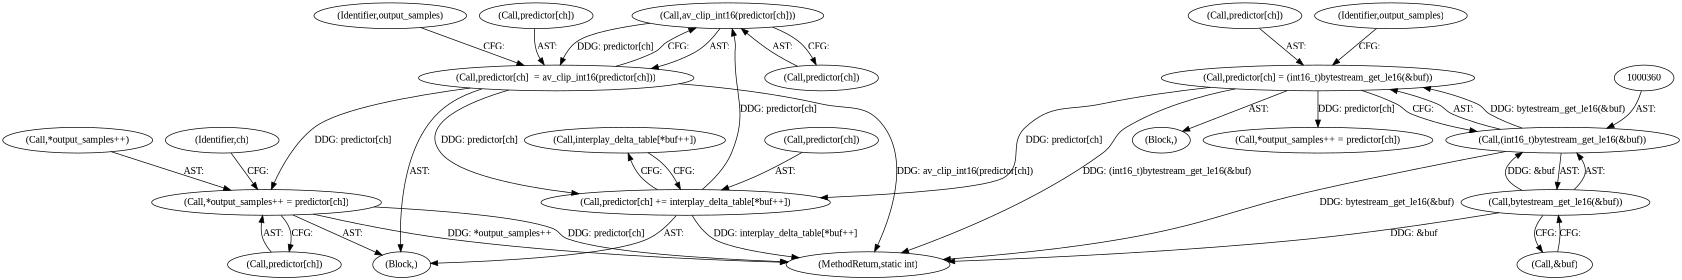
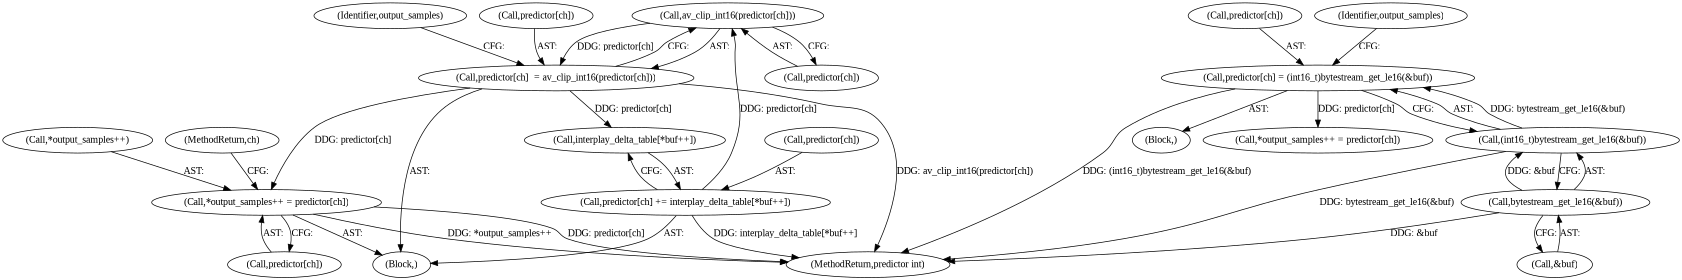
(1644, 78) -> none
(222, 140) -> (222, 140)
(1016, 146) -> none
(453, 162) -> (588, 107)
(685, 171) -> (685, 171)
(1571, 171) -> (1571, 171)
(1572, 234) -> (1572, 234)
(868, 265) -> (868, 265)
